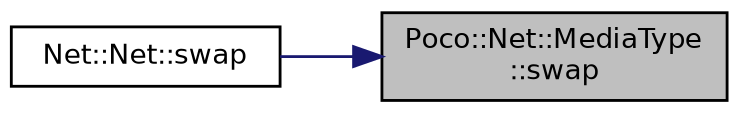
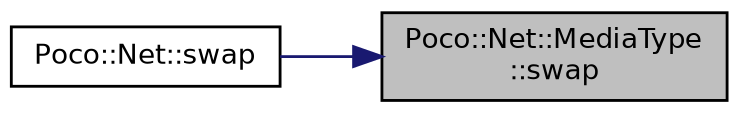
(146, 57) -> (146, 57)
